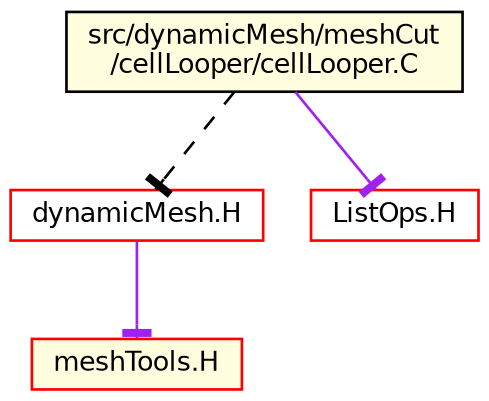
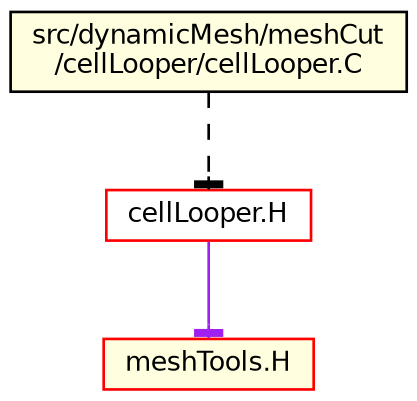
(137, 215) -> (209, 215)
(395, 215) -> none
